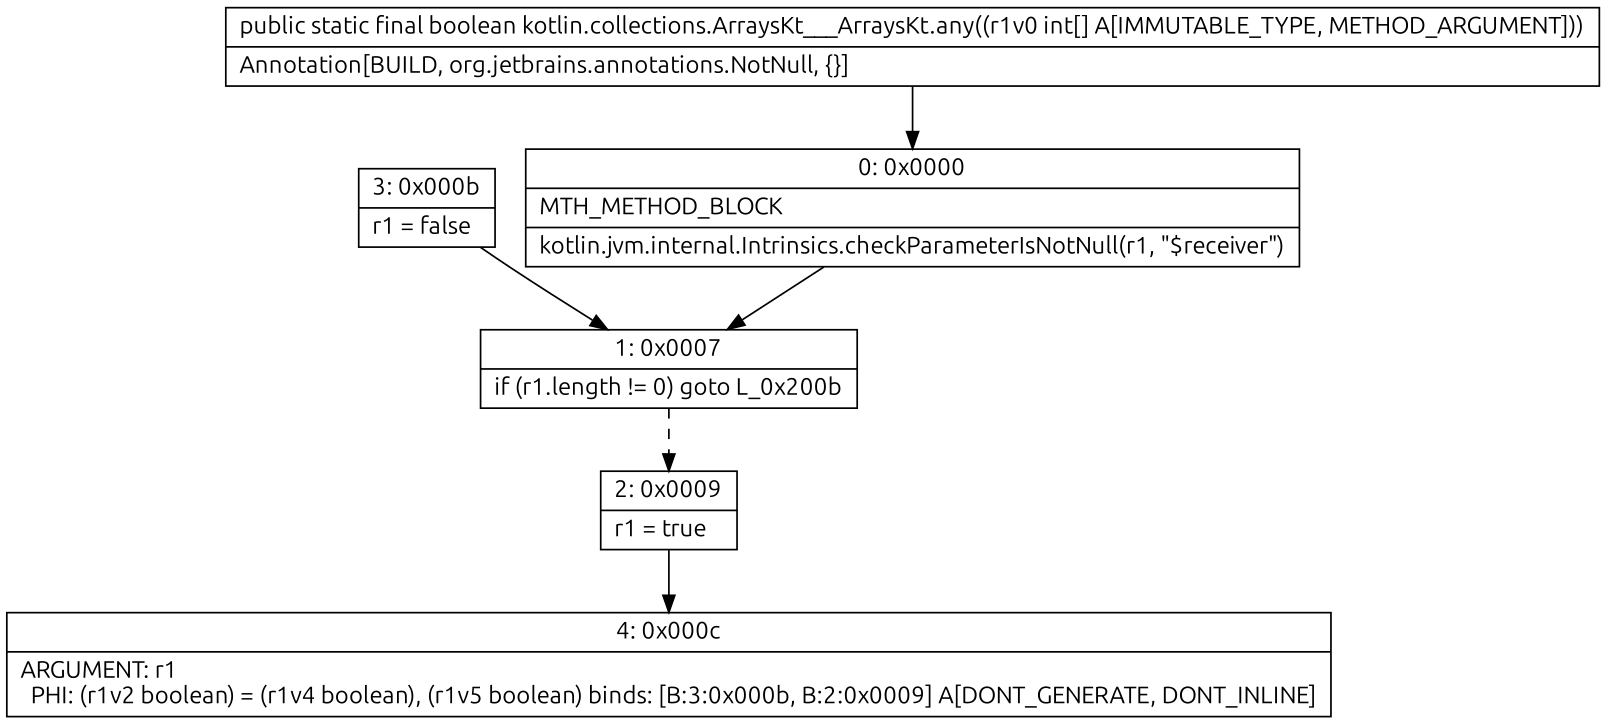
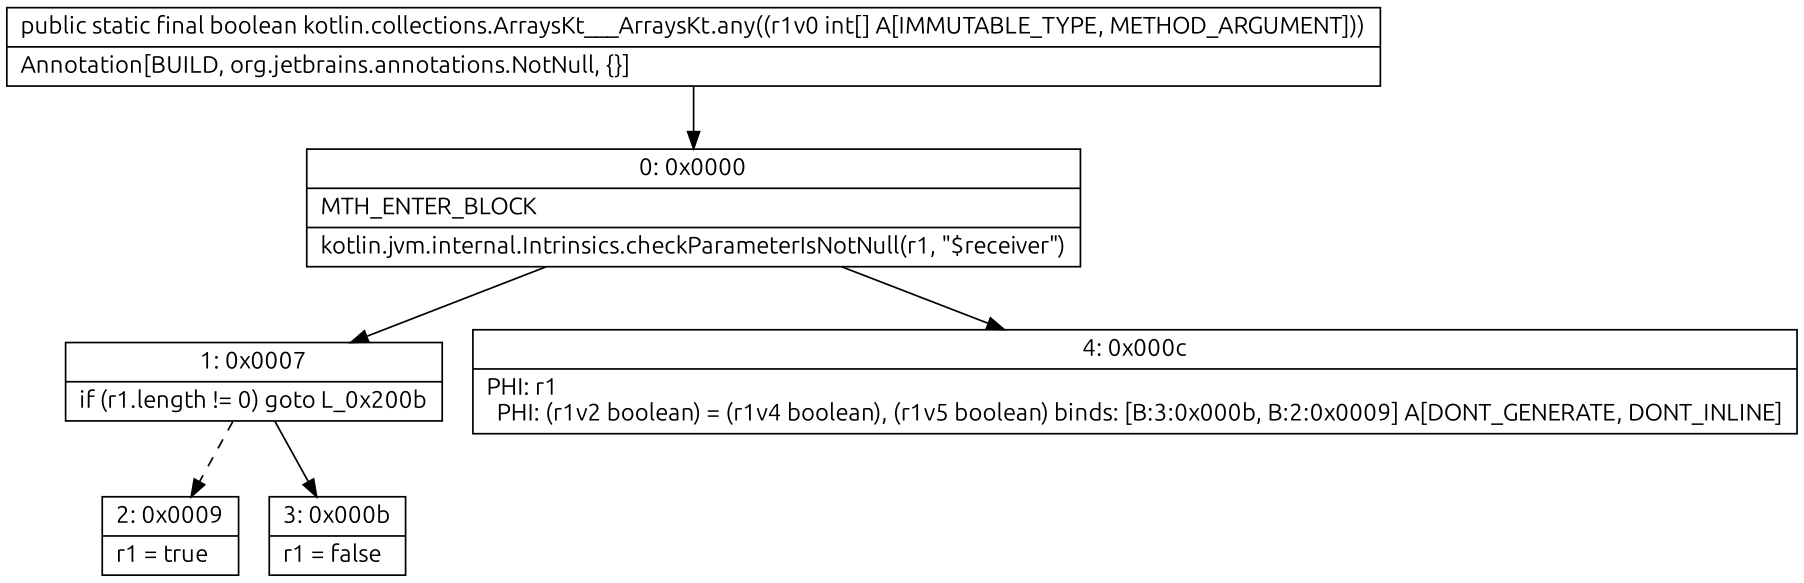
(661, 207) -> (429, 207)
(536, 284) -> (292, 451)
(669, 573) -> (915, 295)
(102, 671) -> (526, 388)
